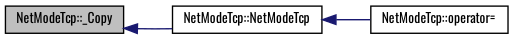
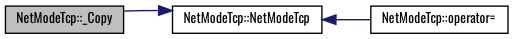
(155, 29) -> (141, 11)
